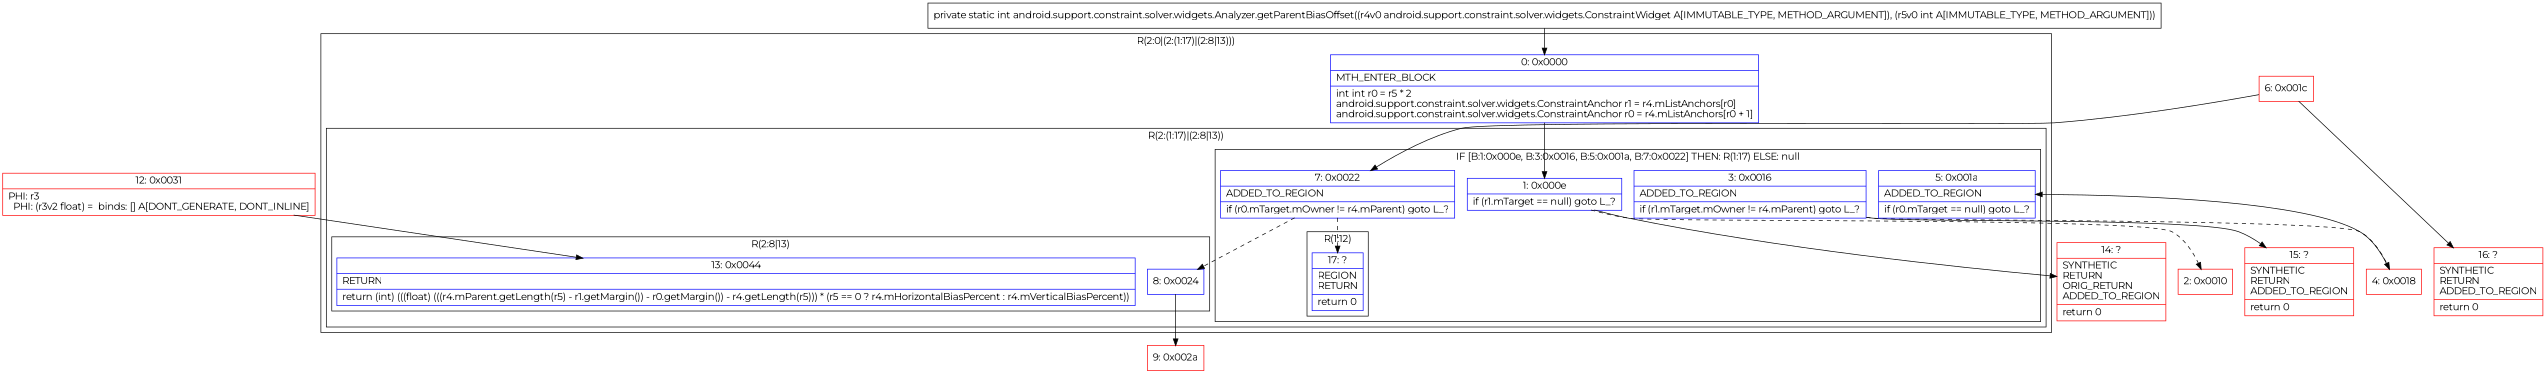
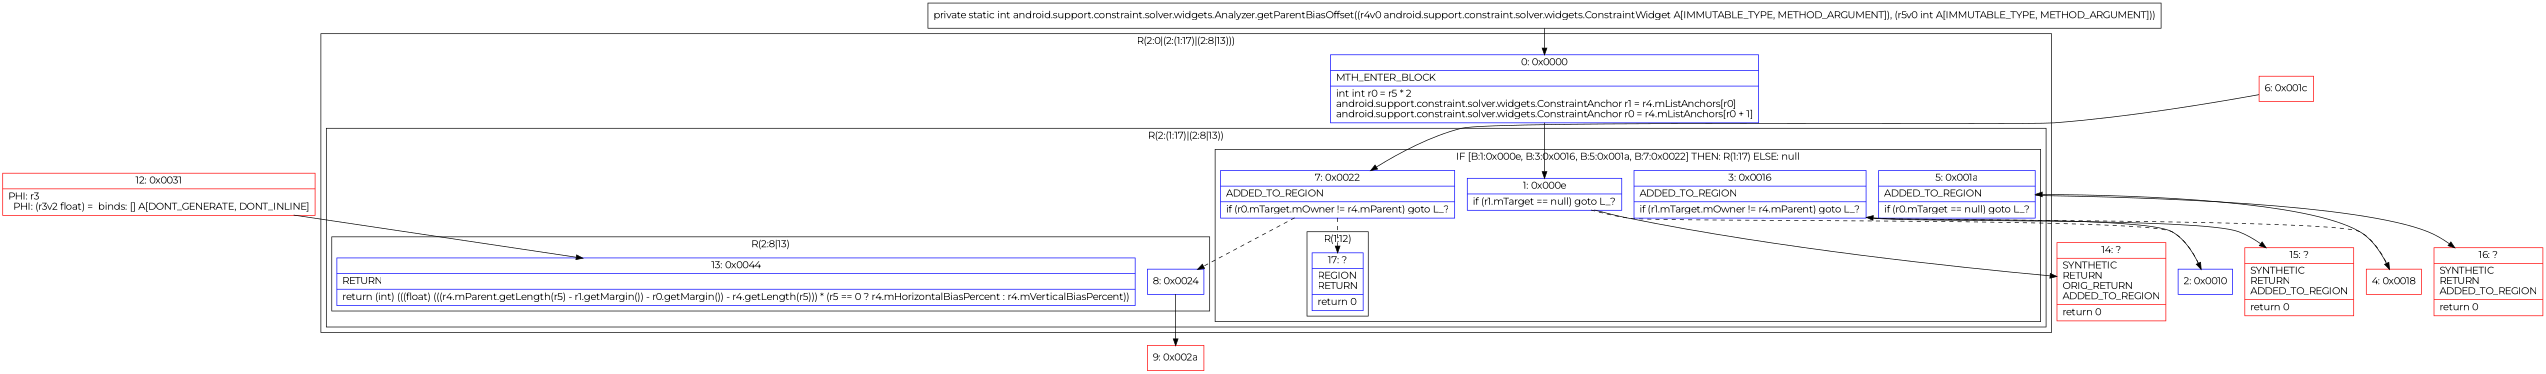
(2374, 172) -> (2298, 208)
none -> (2047, 221)
(2205, 282) -> (2205, 282)
